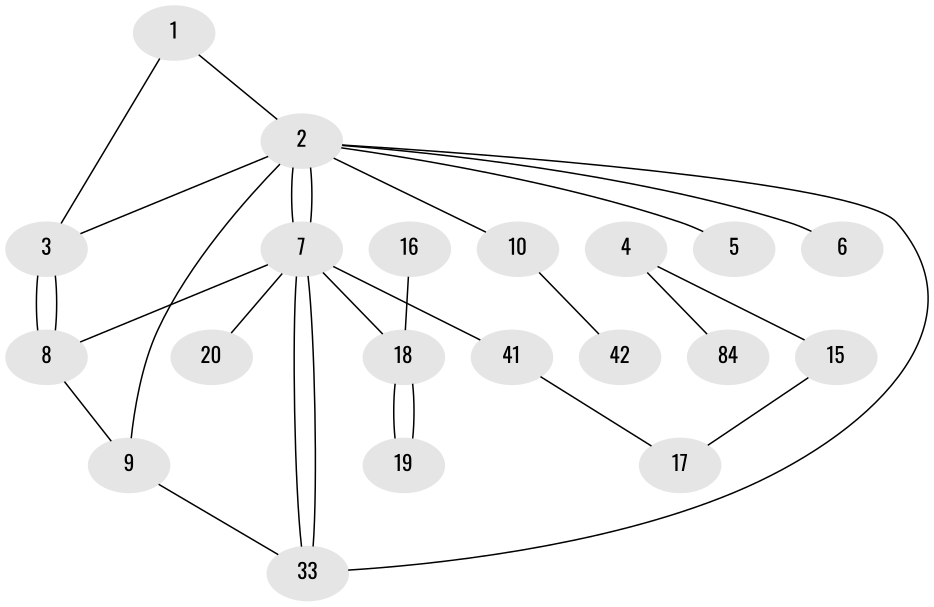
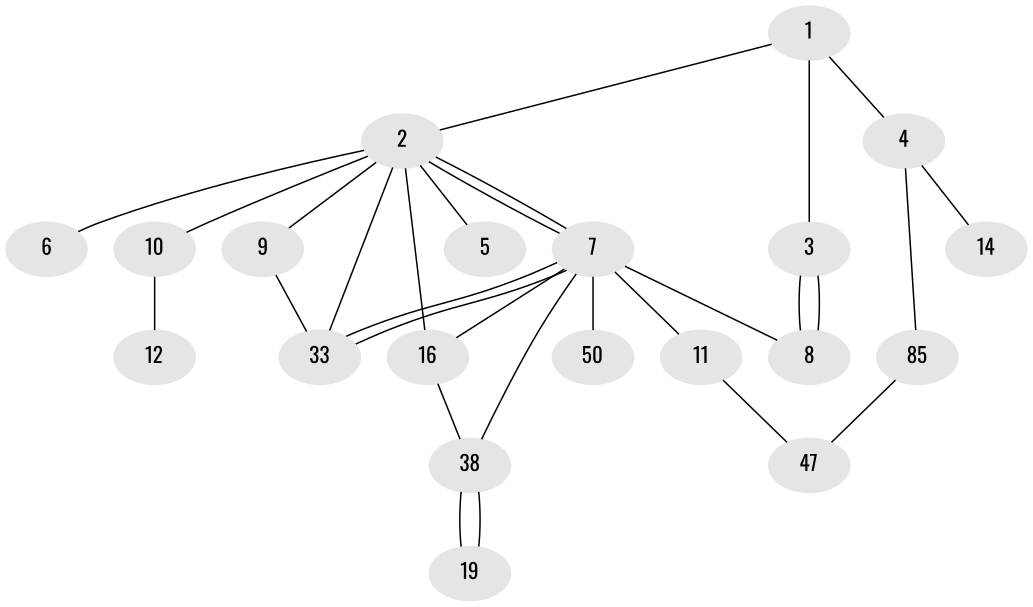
none -> (857, 87)
(174, 195) -> (415, 249)
none -> (510, 303)
(212, 357) -> (593, 357)
(404, 357) -> (470, 465)
(512, 357) -> (701, 357)
(620, 357) -> (155, 357)
(728, 357) -> (986, 249)
(836, 357) -> (917, 357)
(88, 411) -> none
(680, 465) -> (809, 465)
